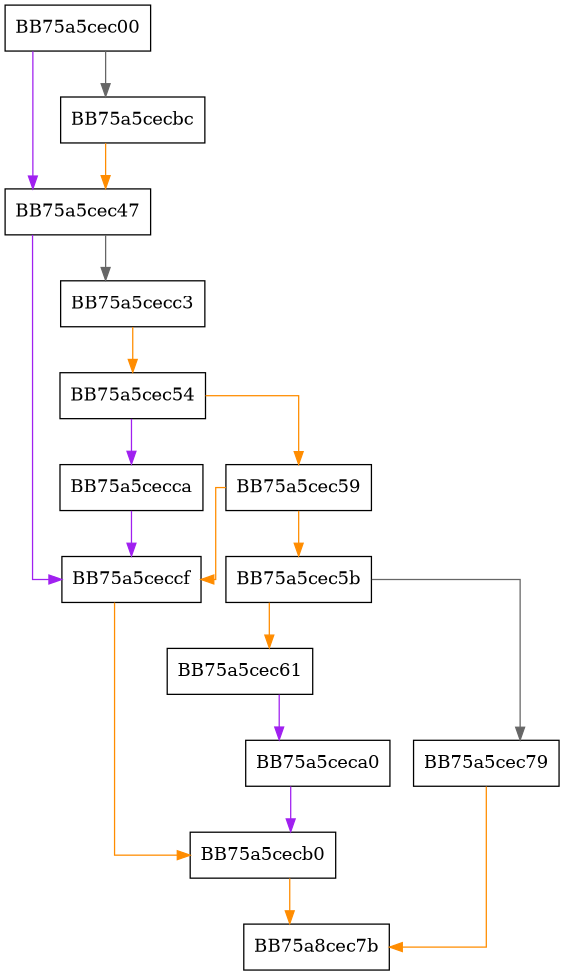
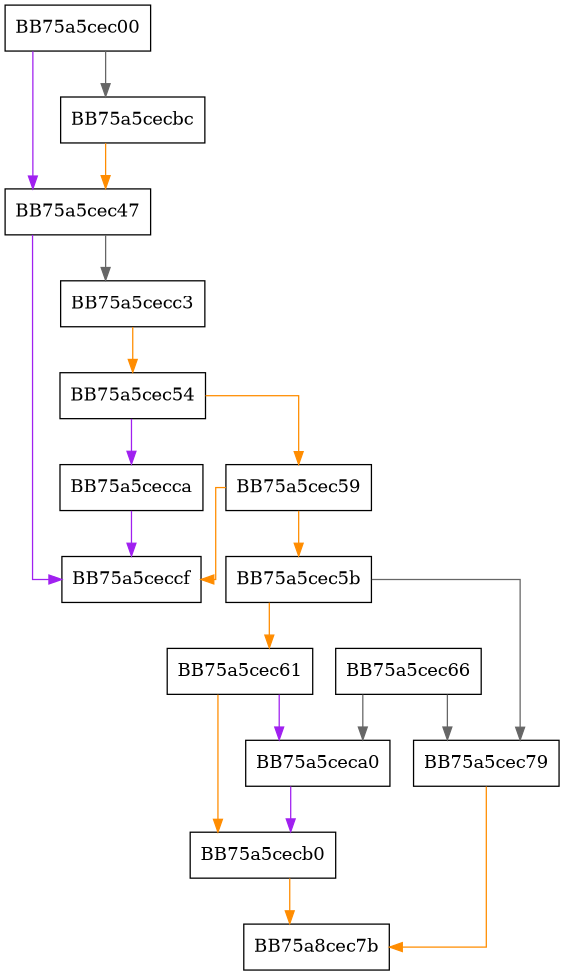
none -> (408, 671)
(115, 760) -> (218, 757)
